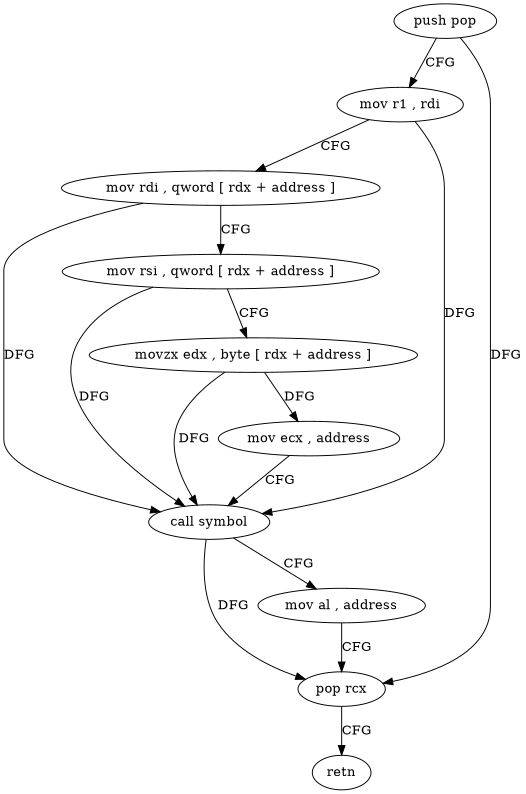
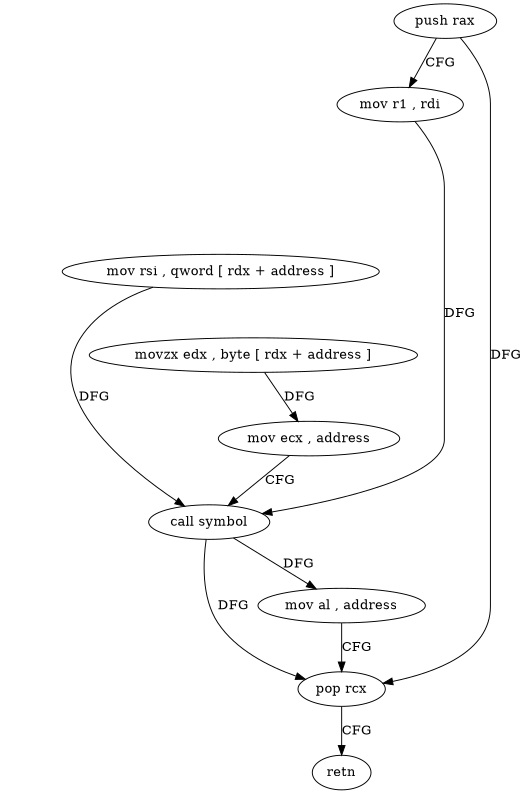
(445, 21) -> (445, 21)
(221, 188) -> none
(235, 309) -> none
(177, 427) -> none
(299, 564) -> (299, 564)
